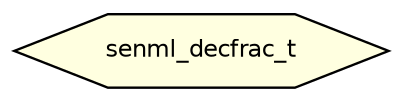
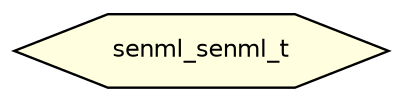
(201, 51) -> (201, 51)
